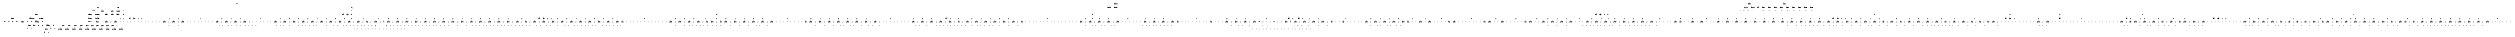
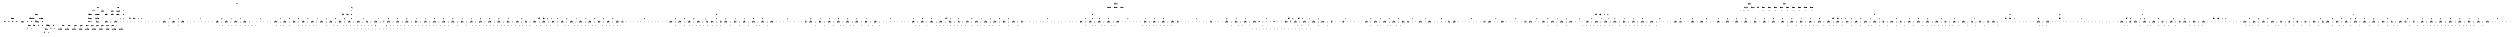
none -> (1122, 8)
